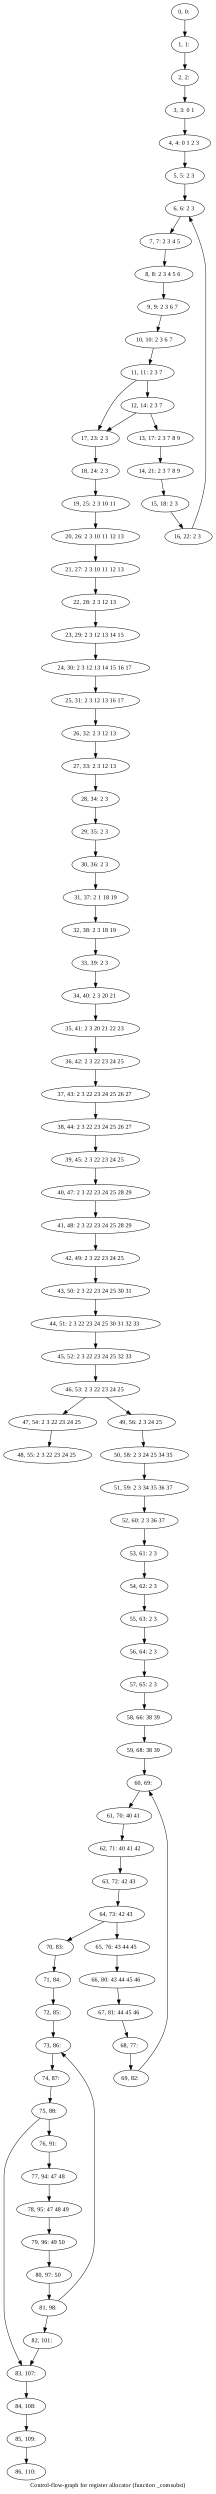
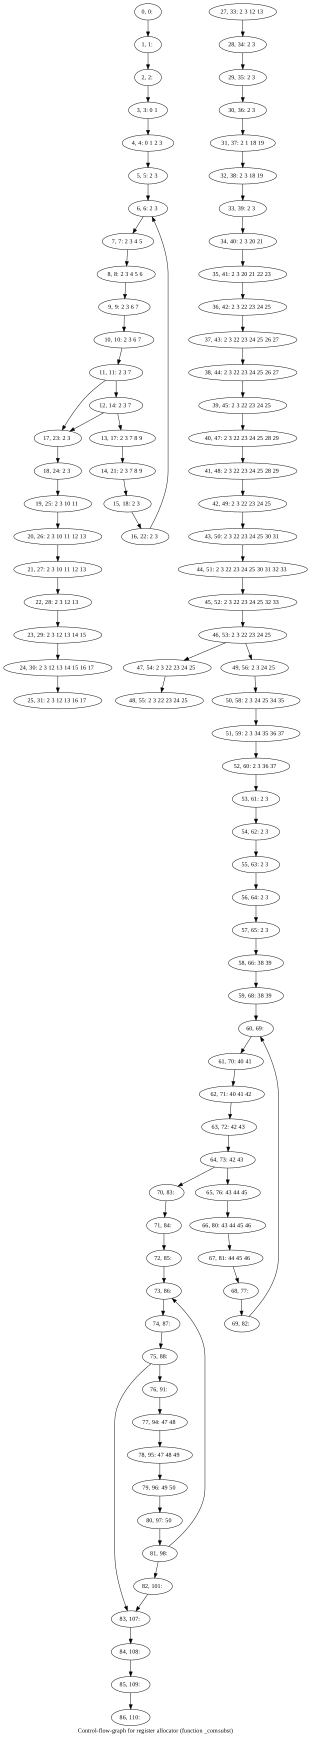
(96, 733) -> none
